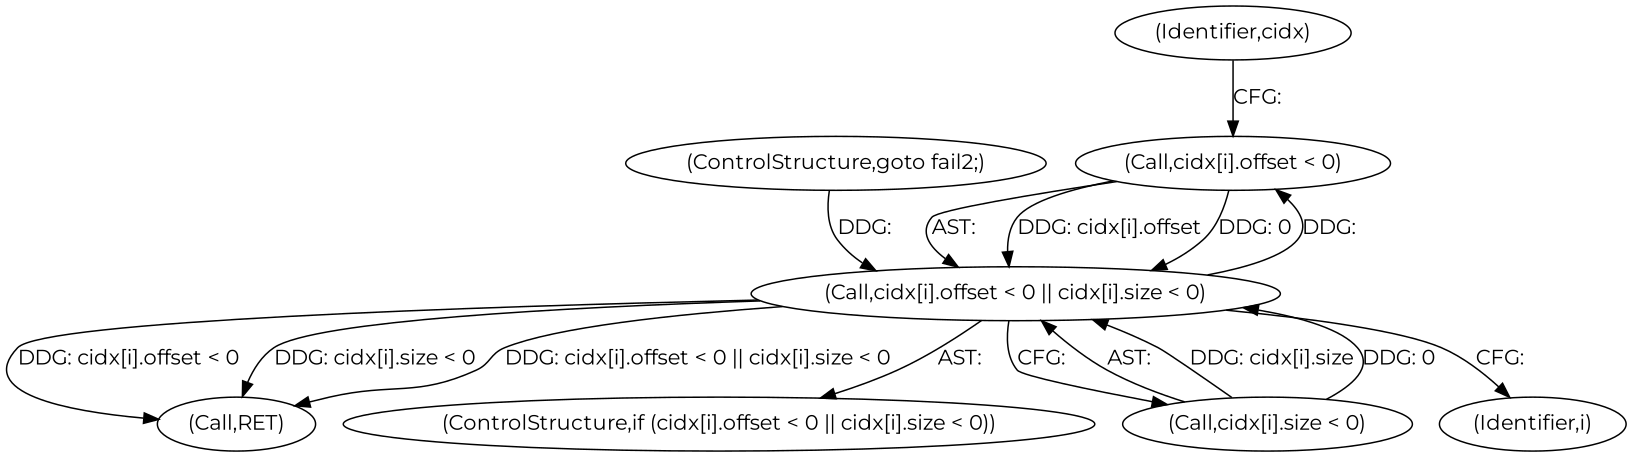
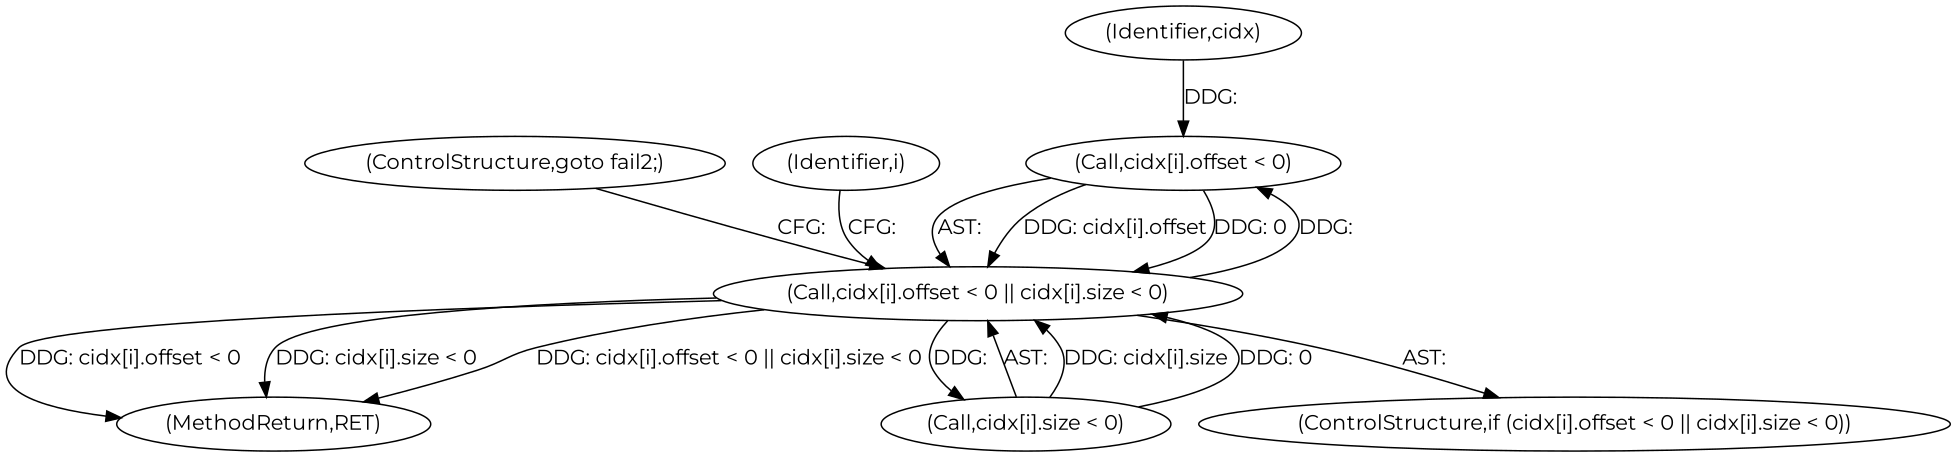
(1261, 98) -> (1213, 98)
(867, 229) -> (805, 229)
(1369, 329) -> (843, 230)
(1045, 359) -> (963, 359)
(236, 424) -> (274, 424)
